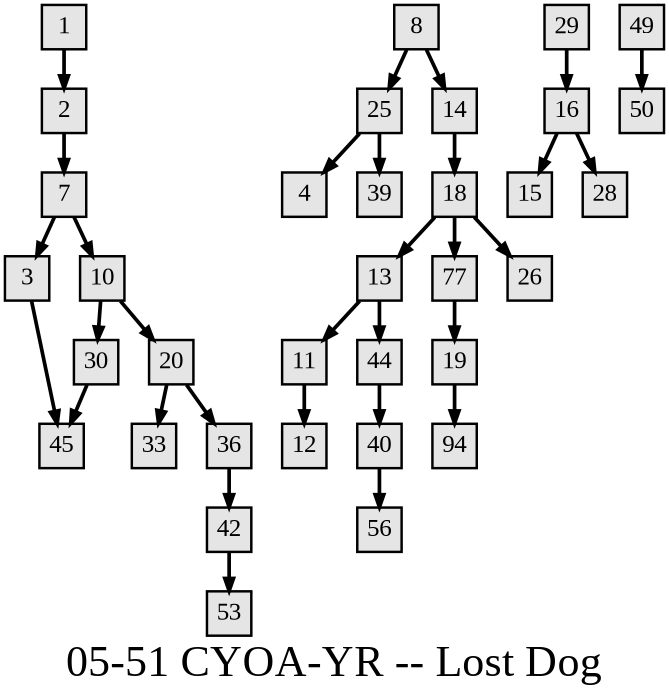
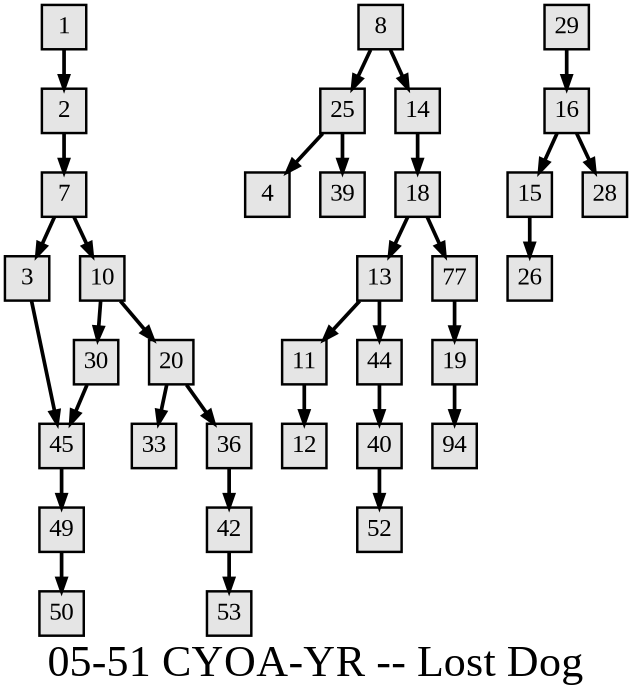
(488, 232) -> (530, 230)
none -> (62, 482)
(379, 530) -> (379, 530)
